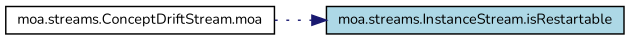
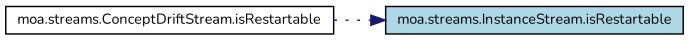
(140, 20) -> (170, 20)
